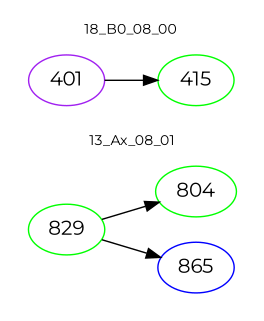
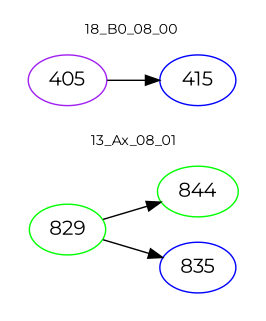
(67, 80) -> (68, 80)
(196, 80) -> (198, 80)
(196, 192) -> (198, 192)
(196, 268) -> (198, 268)
